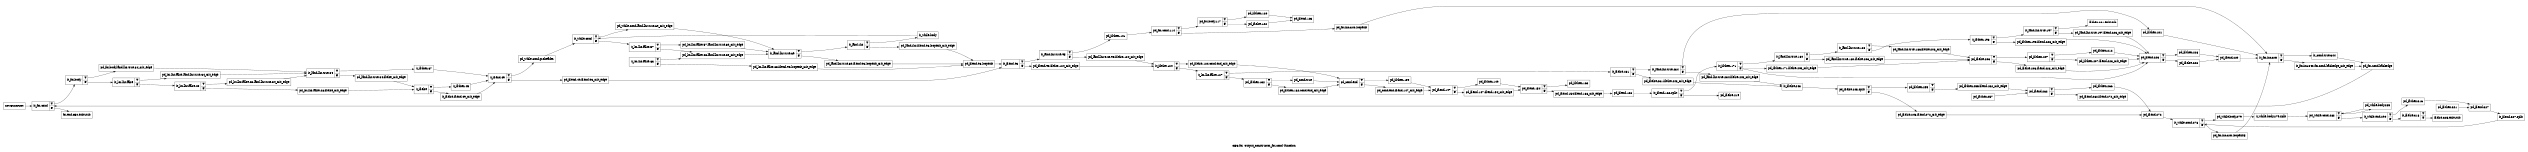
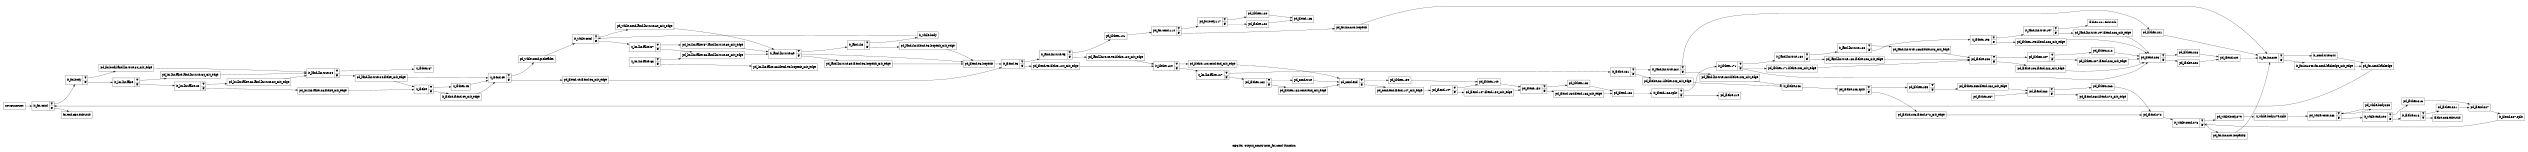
(889, 69) -> (881, 57)
(460, 72) -> (447, 78)
(1420, 85) -> (1443, 81)
none -> (1600, 88)
none -> (2432, 113)
